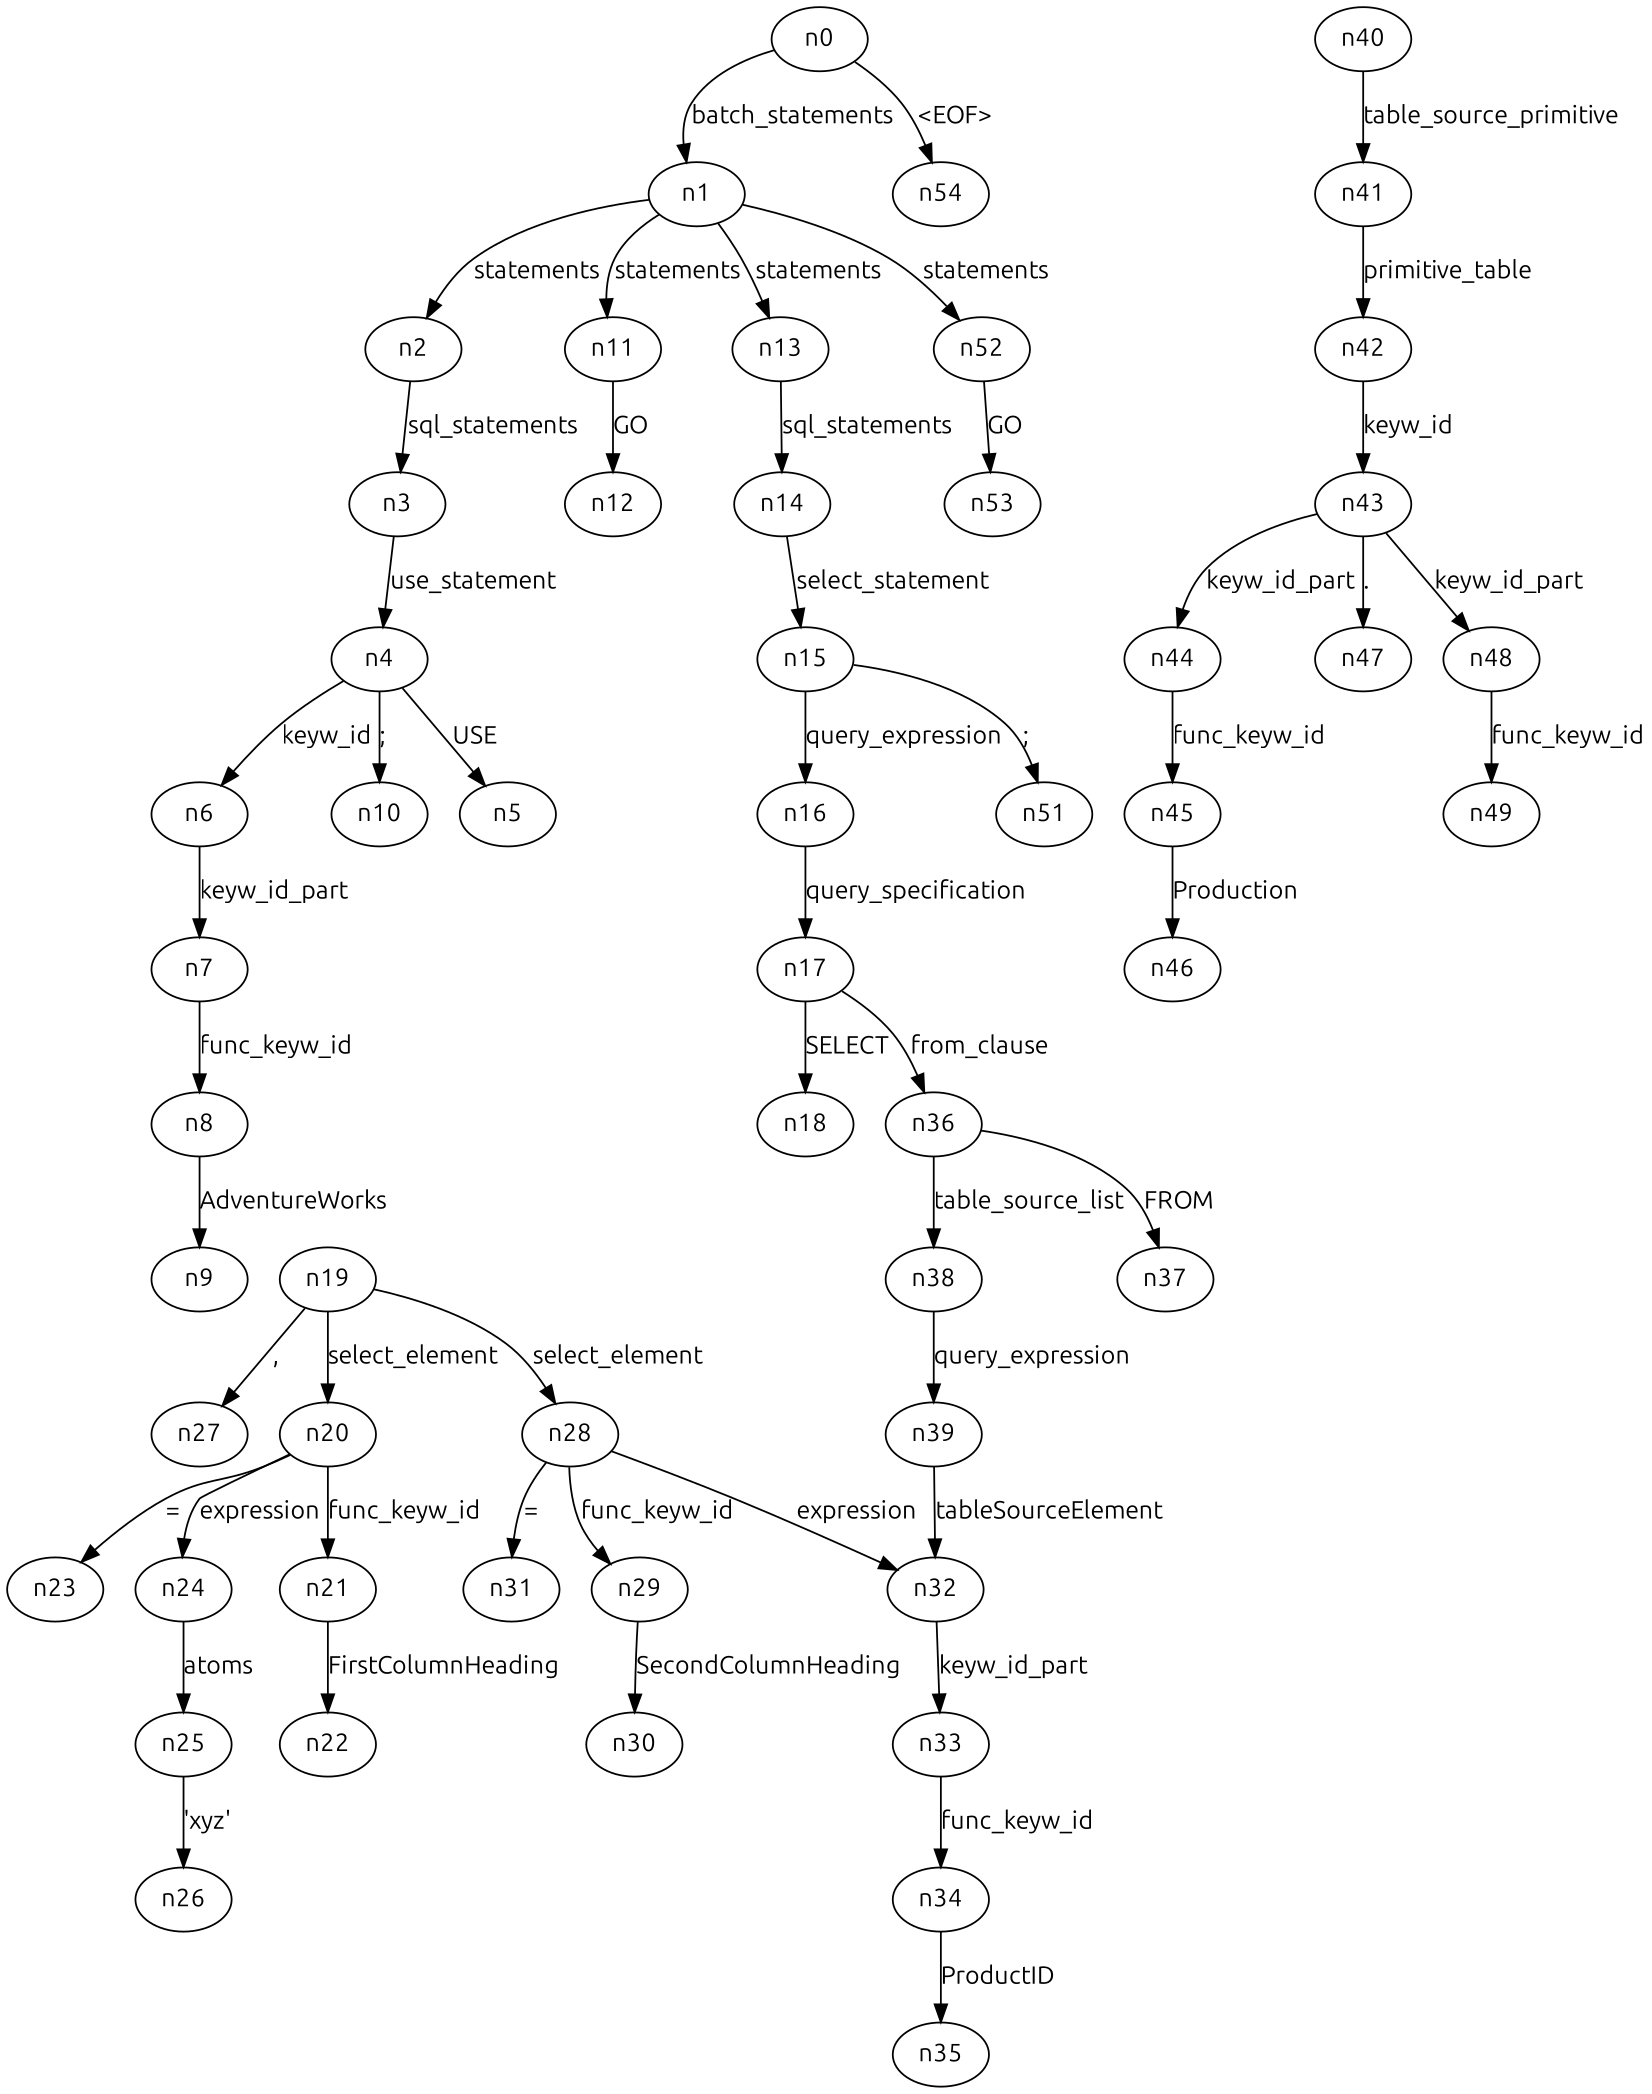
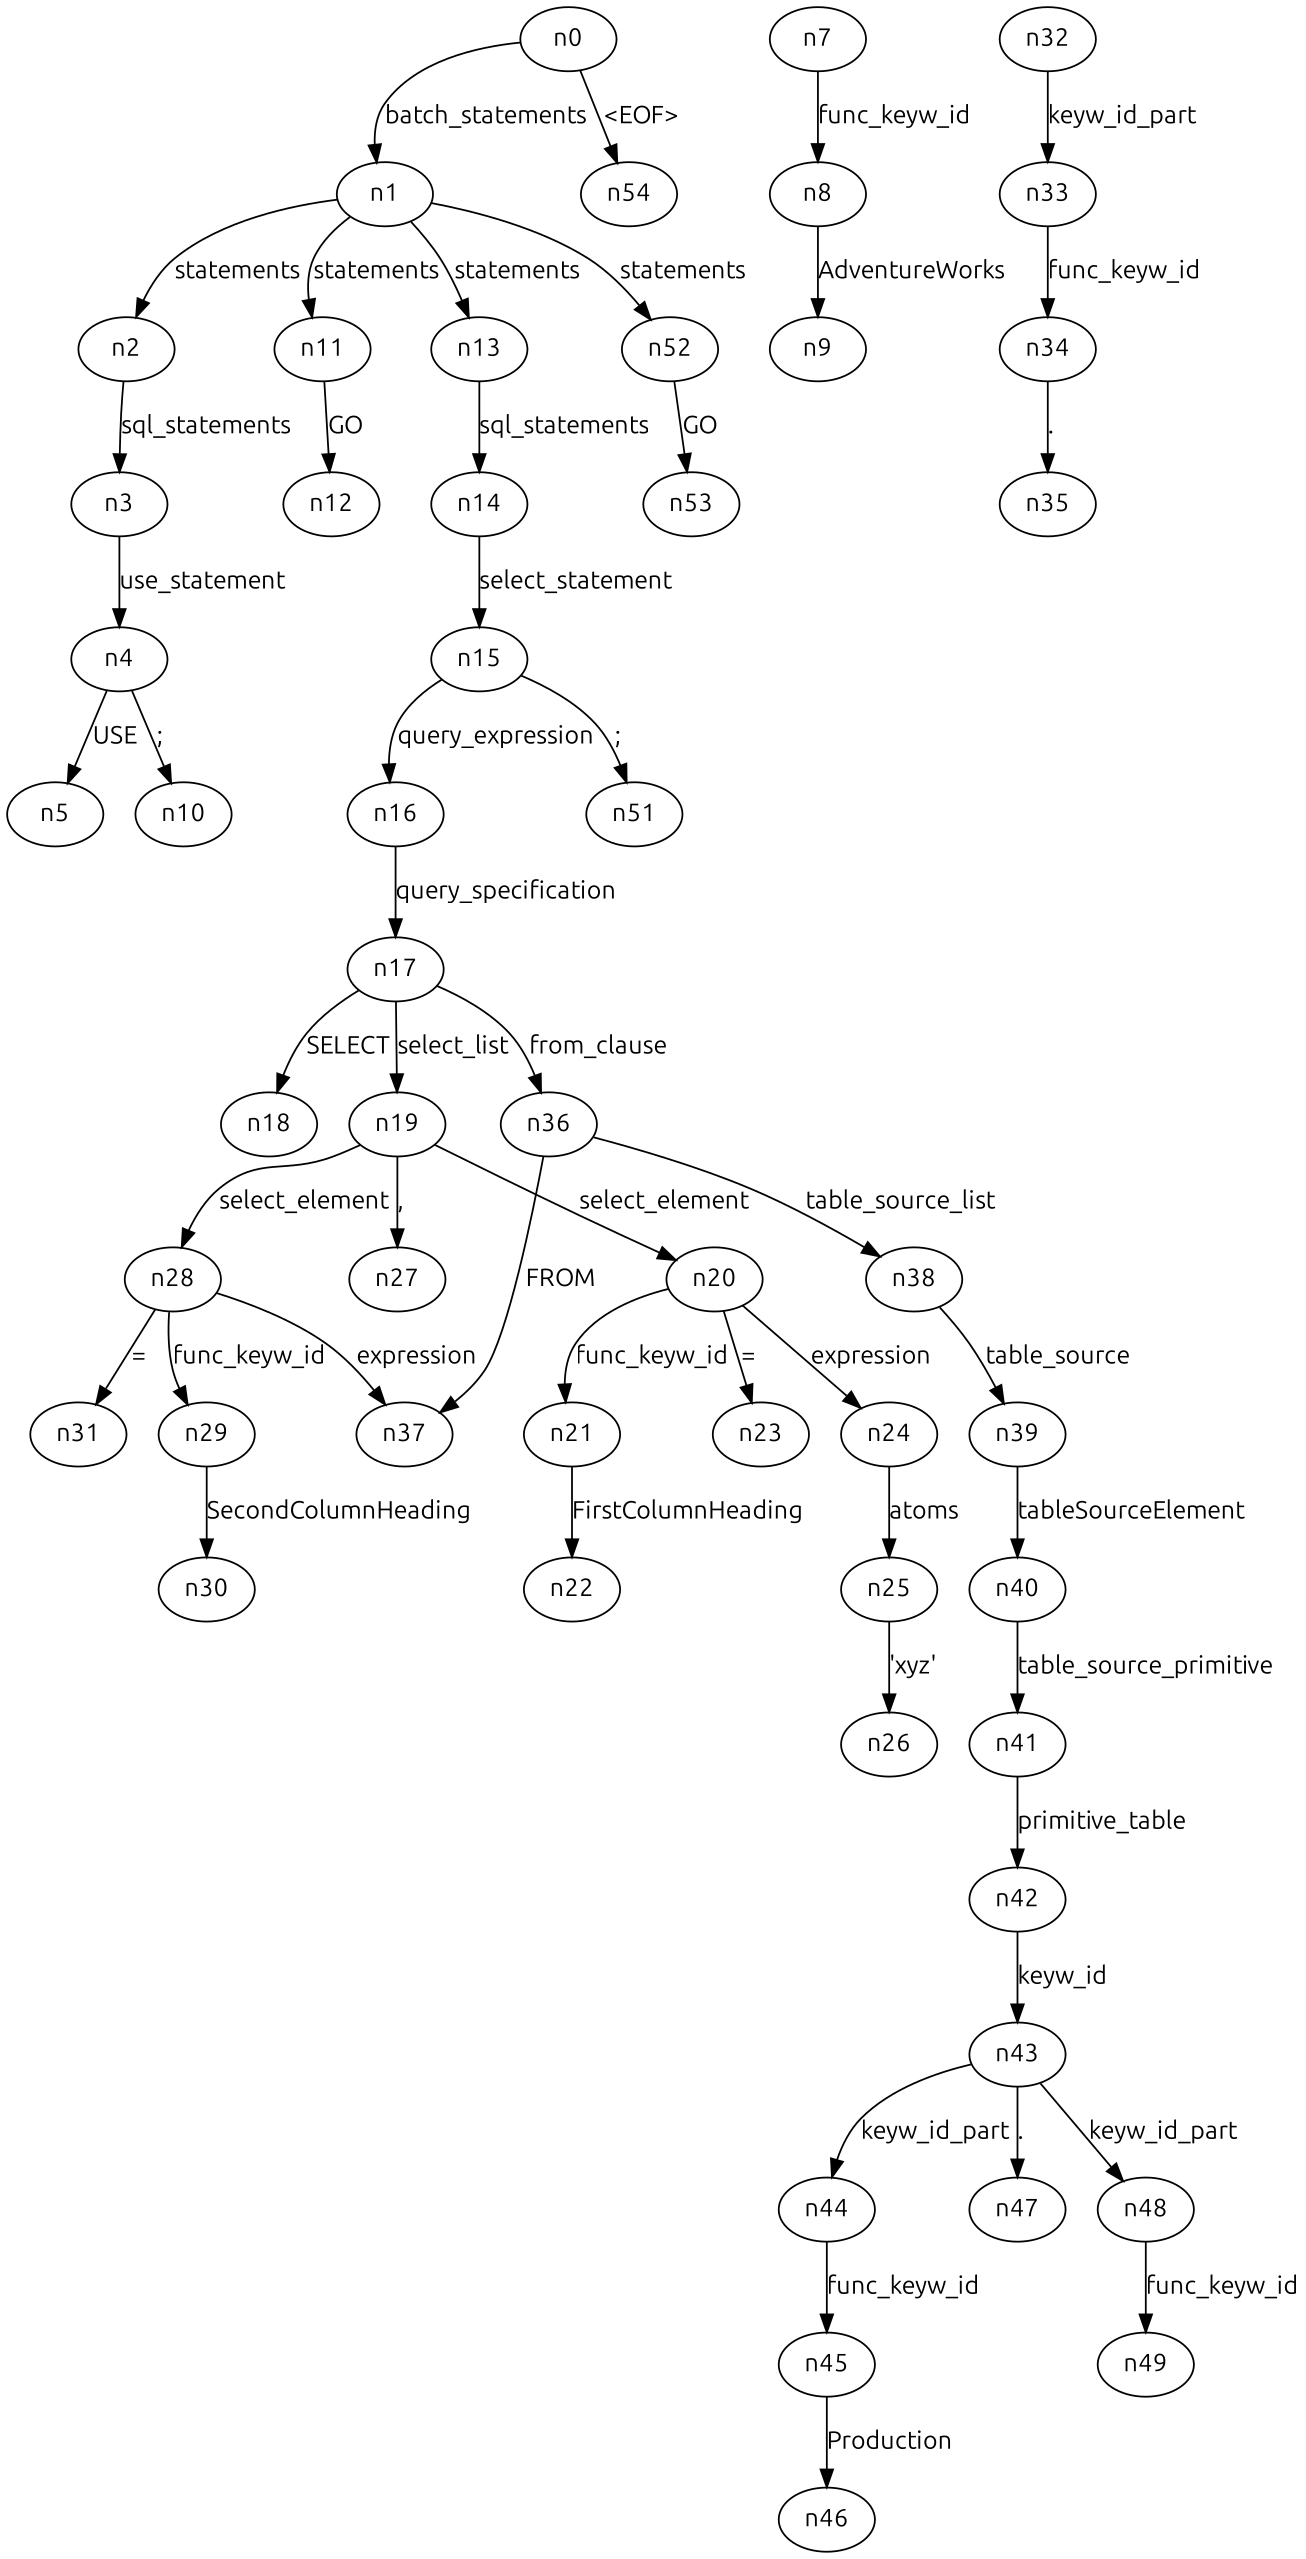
(200, 814) -> none
none -> (396, 1038)
(1033, 1357) -> (1058, 1357)
(935, 1503) -> (1017, 1503)
(747, 1504) -> (303, 1329)
(998, 1977) -> (1051, 427)
